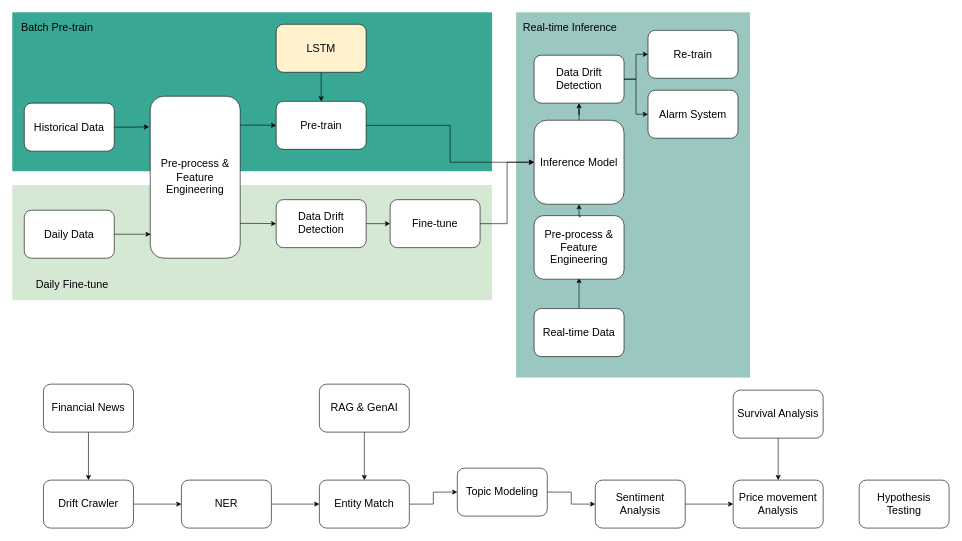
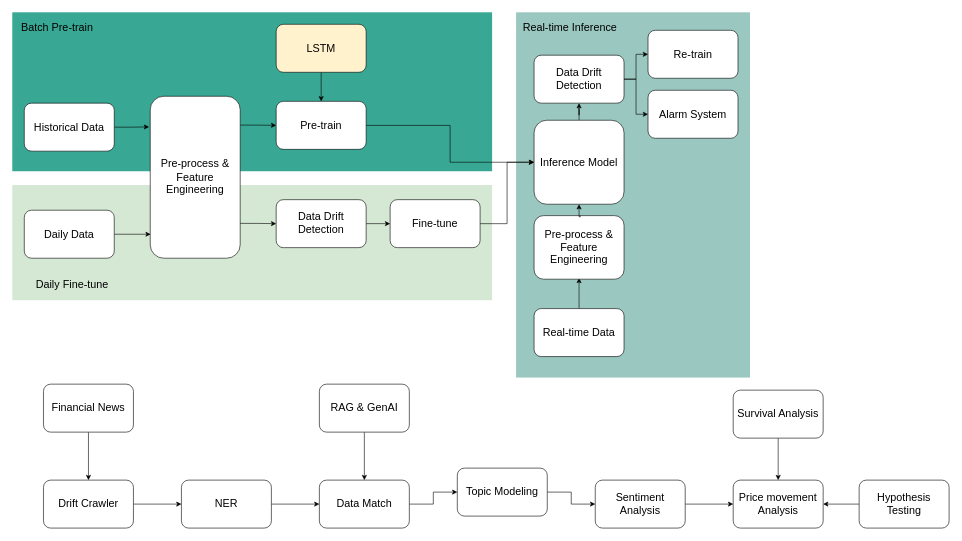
(365, 504) -> (365, 504)
none -> (828, 504)
